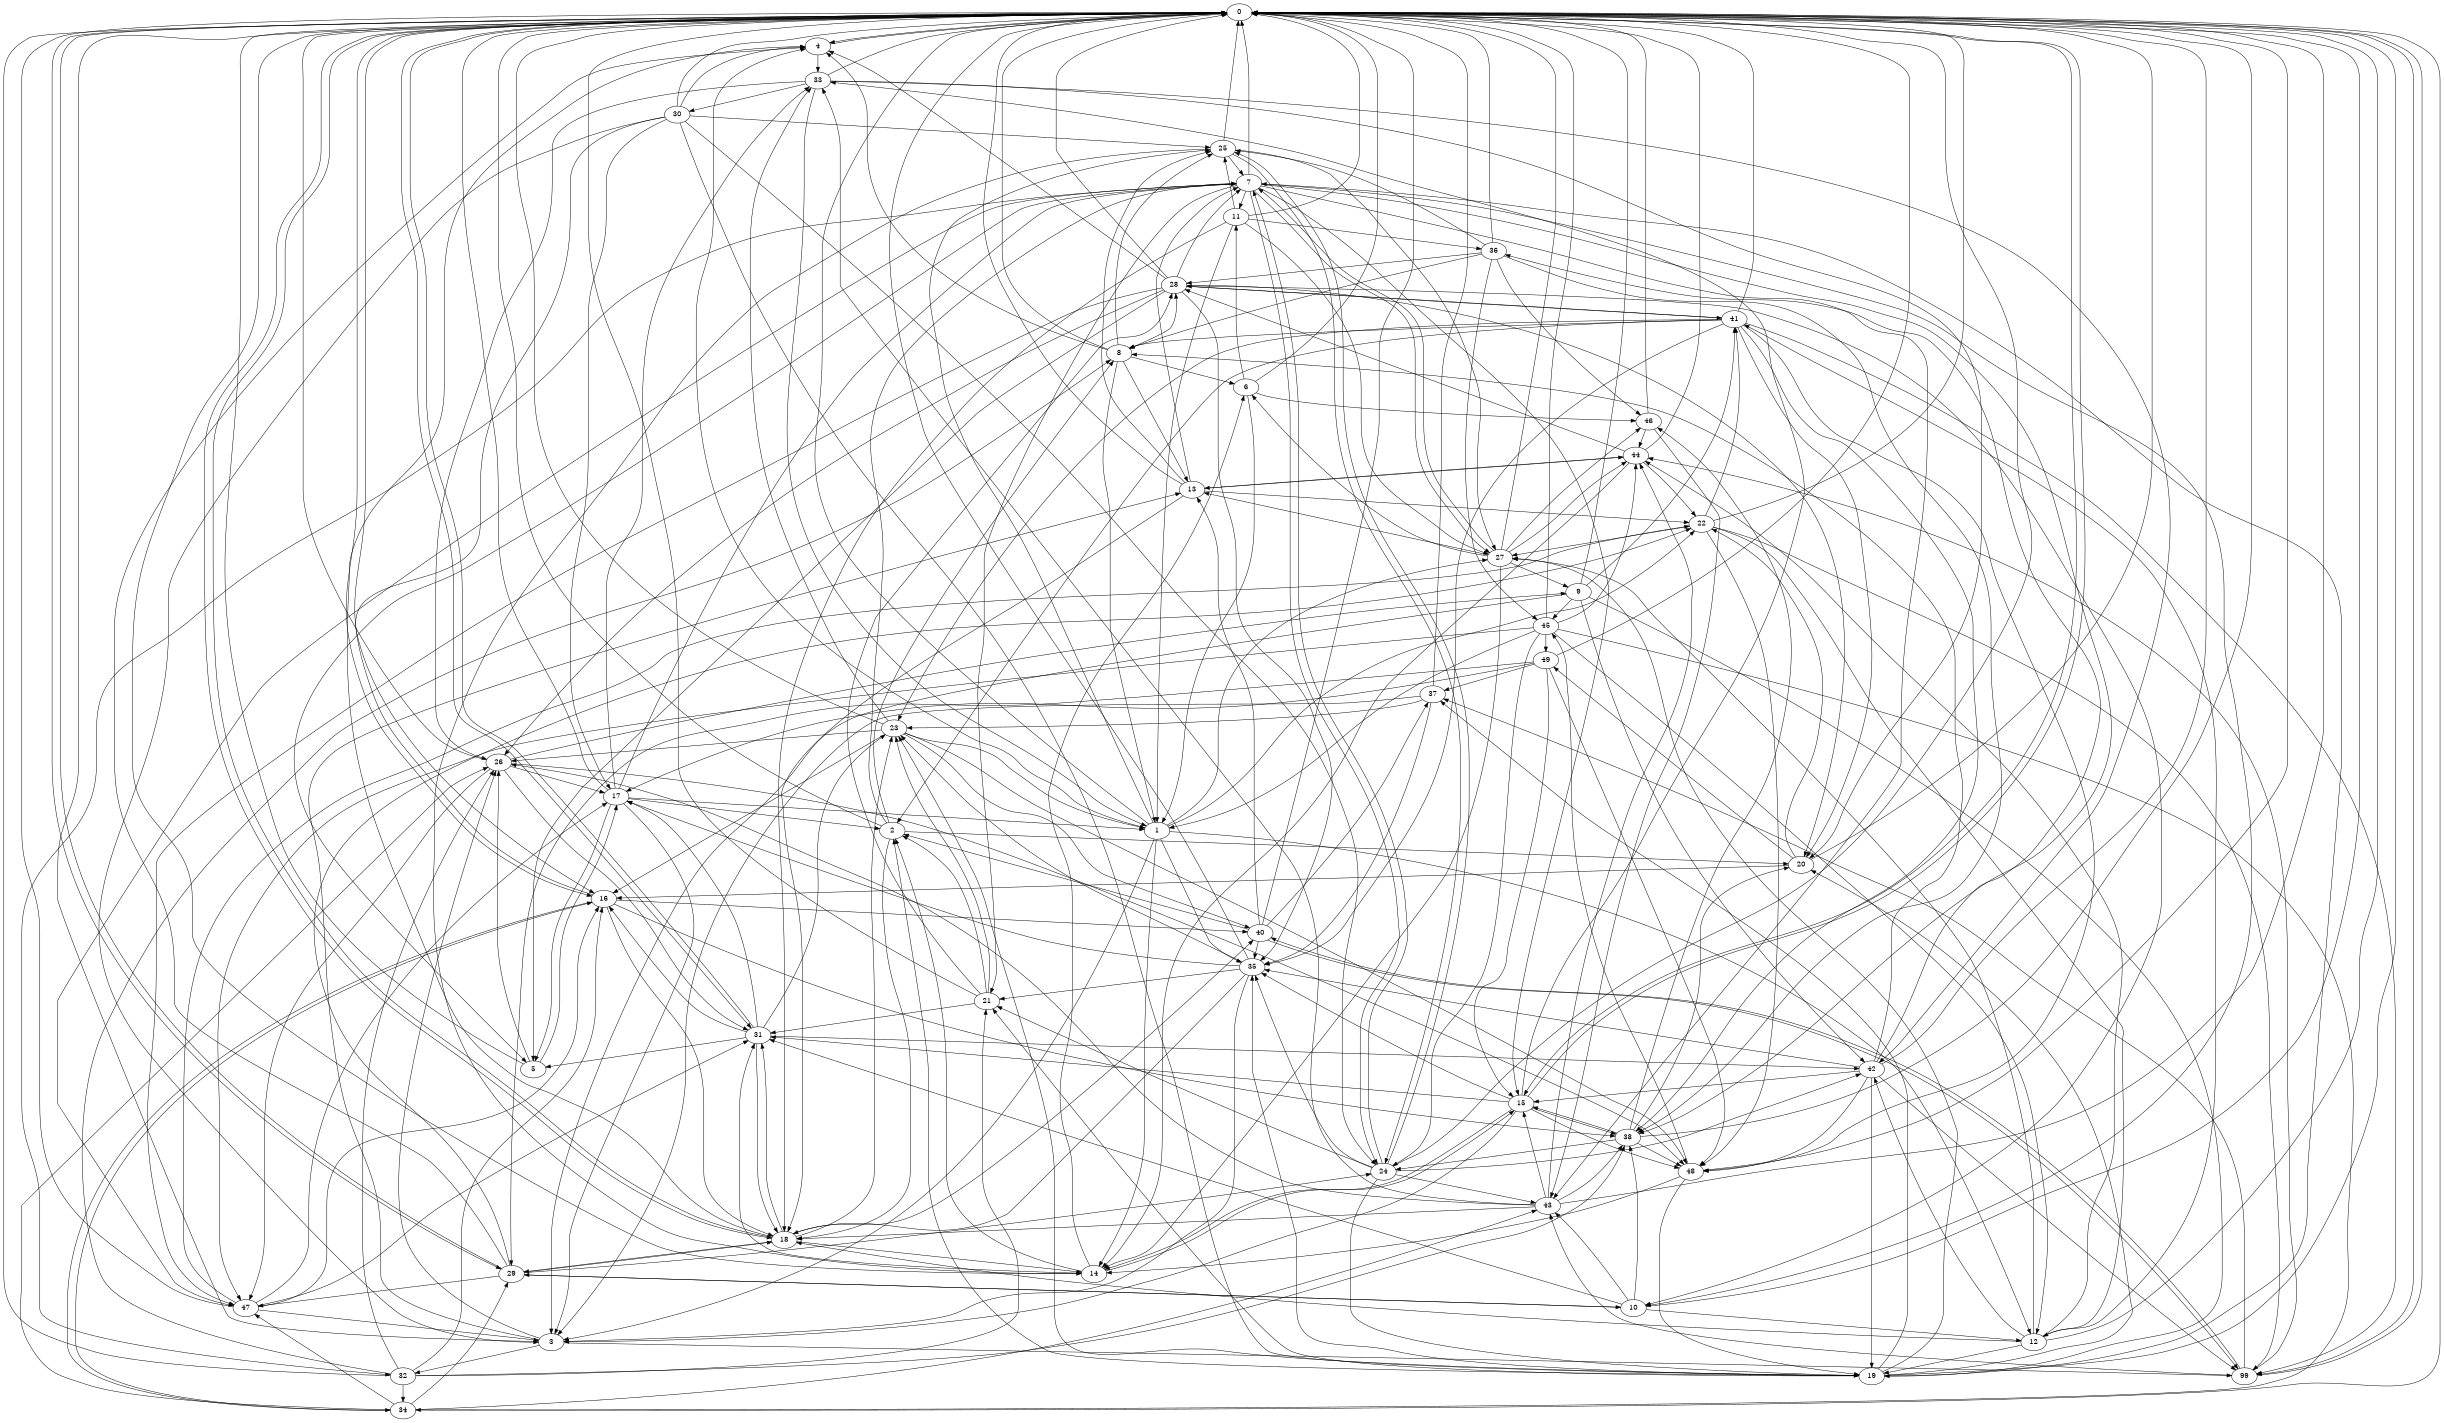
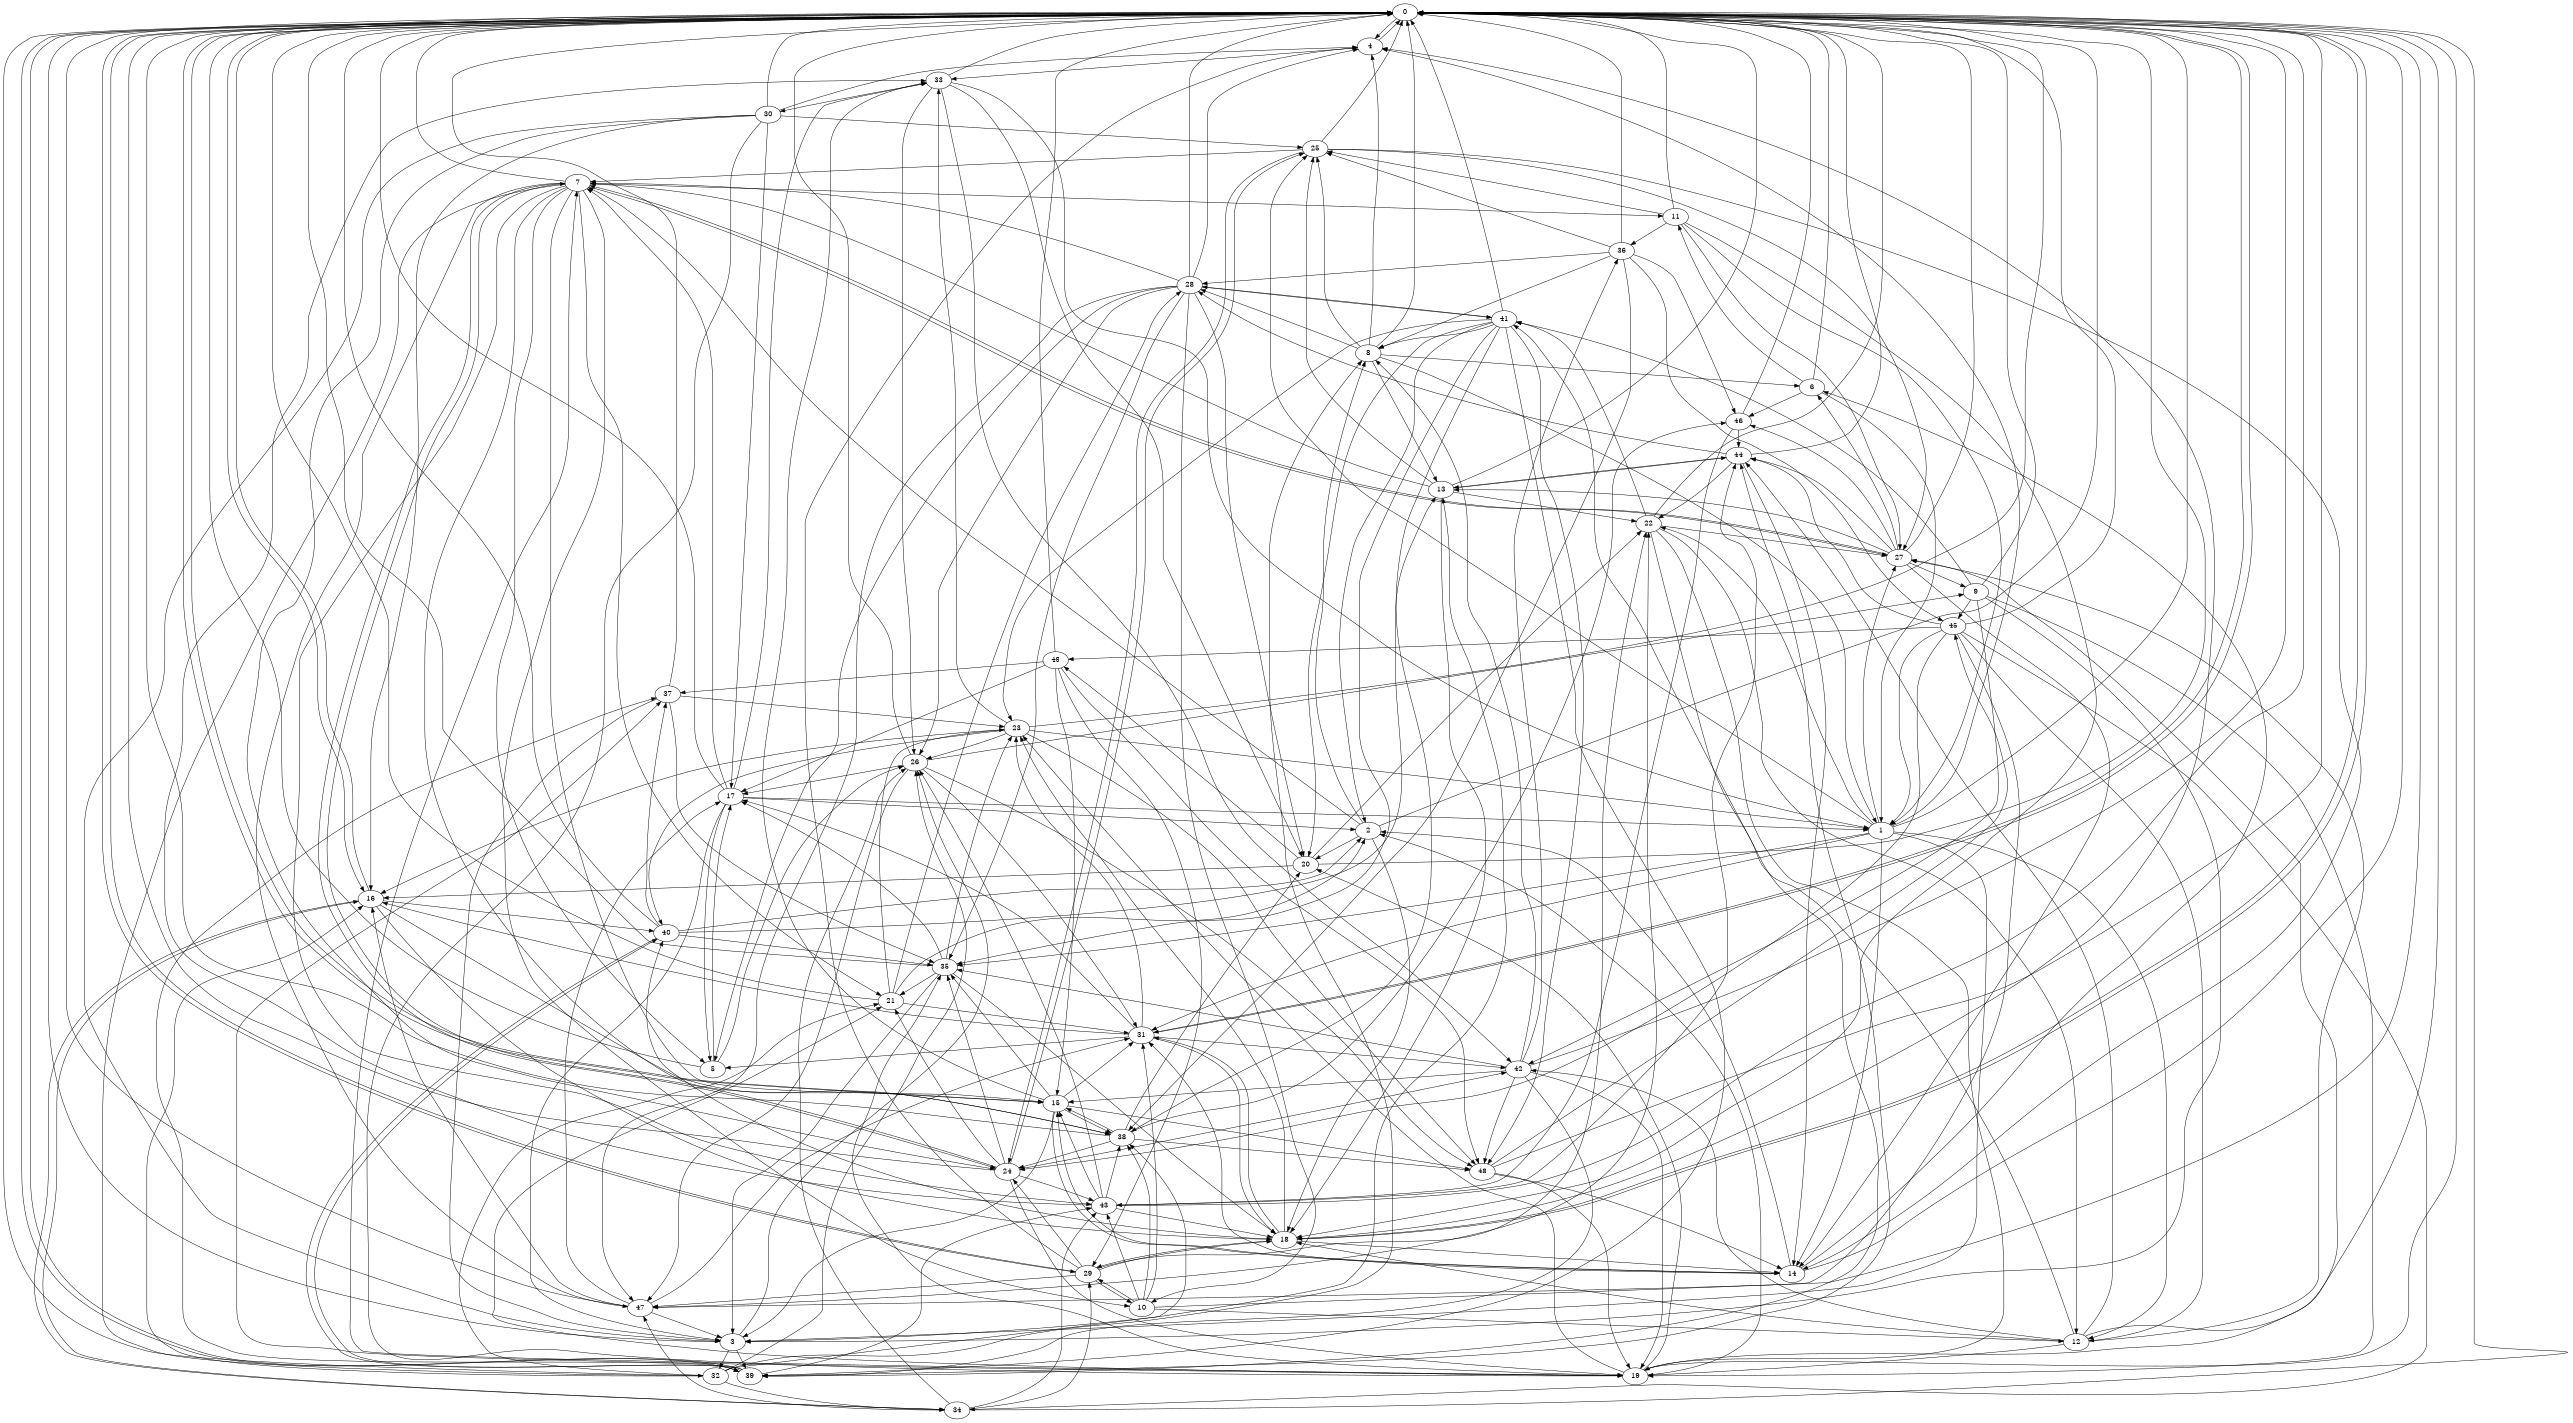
(1778, 852) -> (1969, 1042)
none -> (1526, 909)
(2244, 1376) -> (750, 1376)
